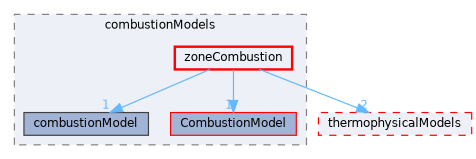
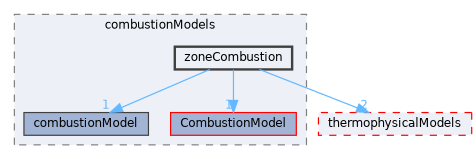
(233, 58) -> (233, 58)
